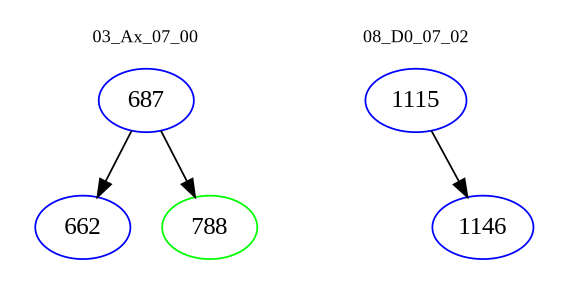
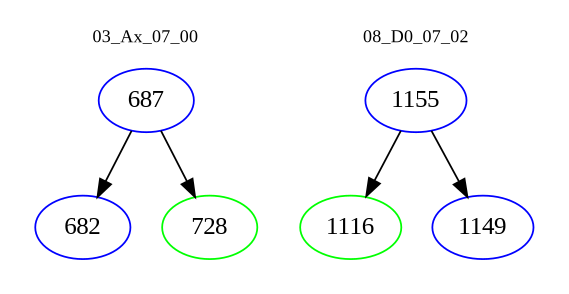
(416, 100) -> (416, 100)
(83, 227) -> (83, 227)
(210, 227) -> (210, 227)
none -> (351, 227)
(483, 227) -> (483, 227)
